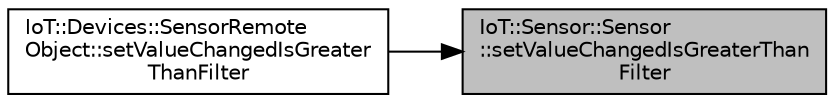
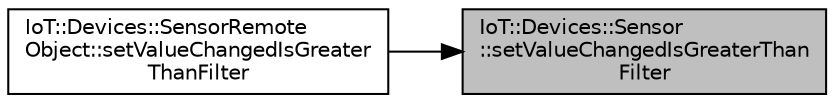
(644, 52) -> (644, 52)
